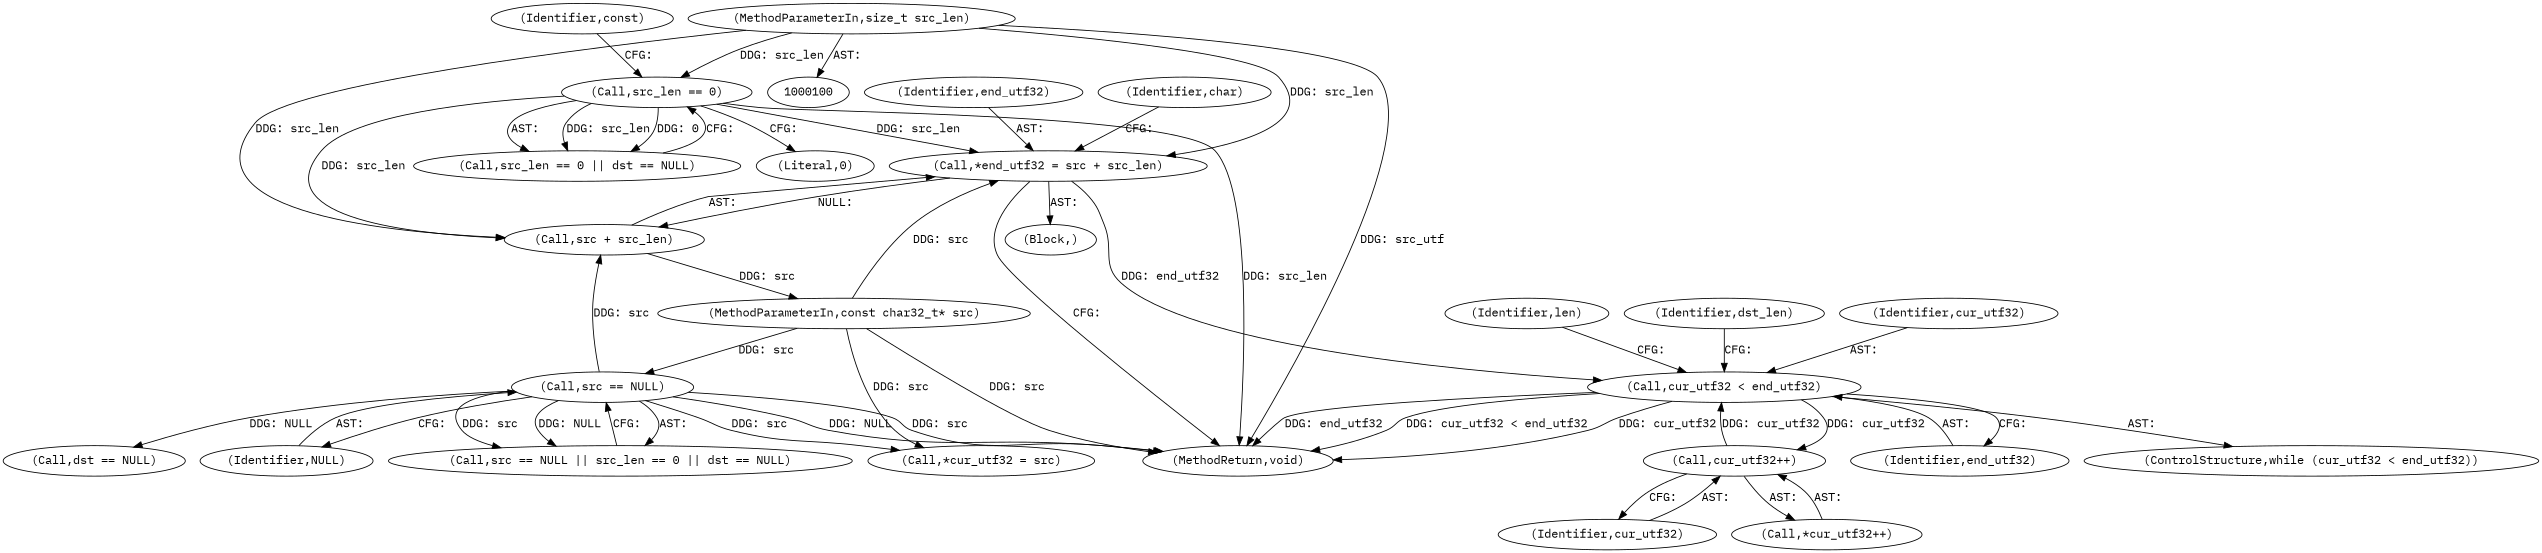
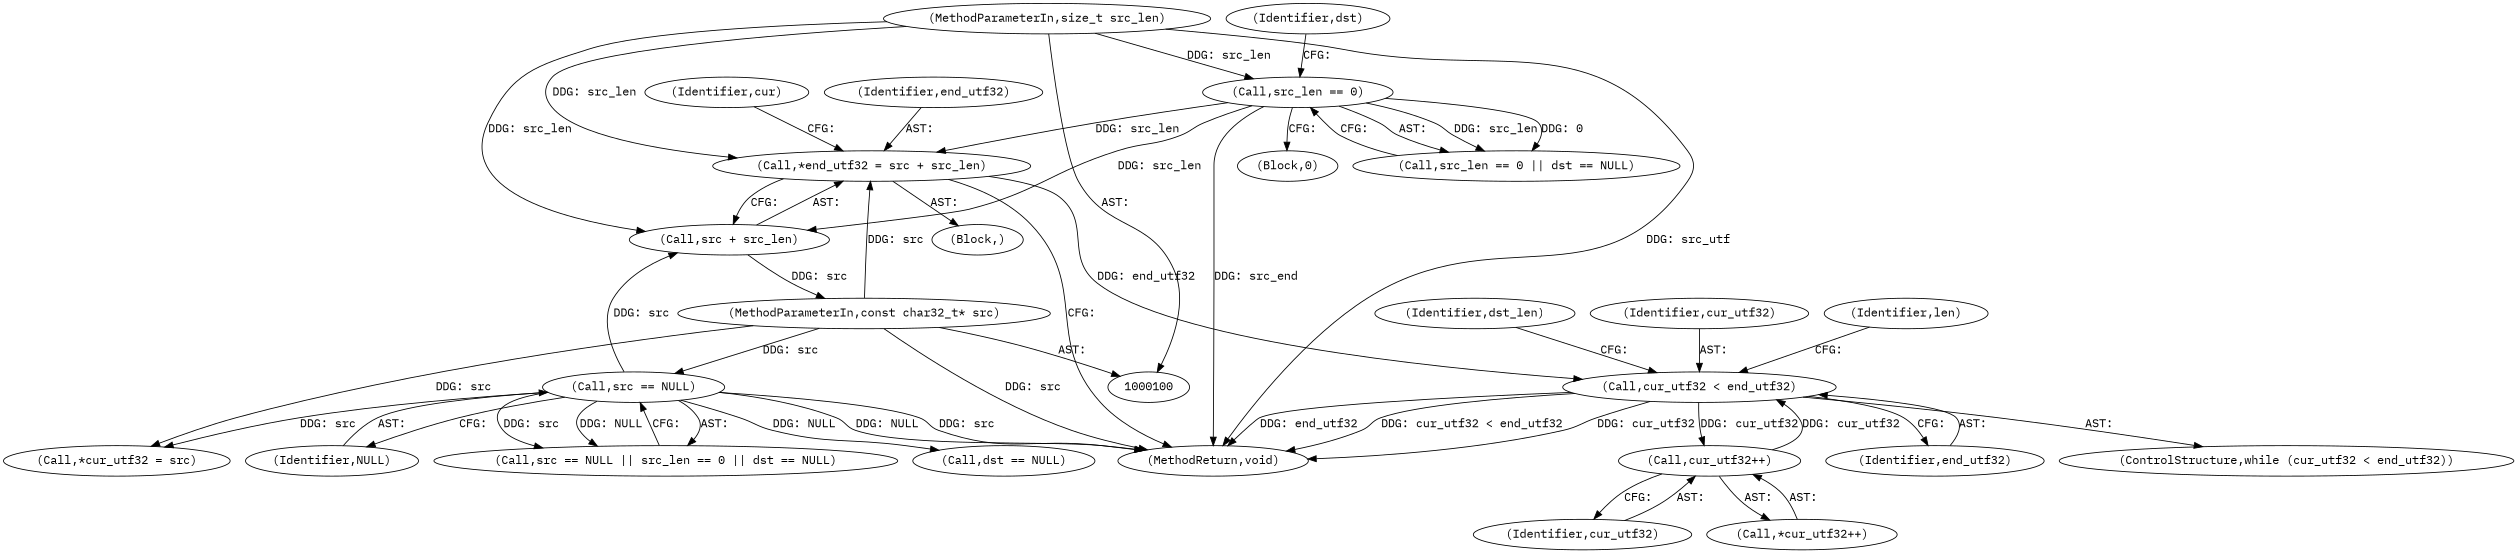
(582, 19) -> (1308, 19)
(1185, 92) -> (727, 92)
(815, 166) -> (1288, 166)
(839, 203) -> (768, 203)
(1285, 277) -> (1256, 277)
none -> (1026, 347)
